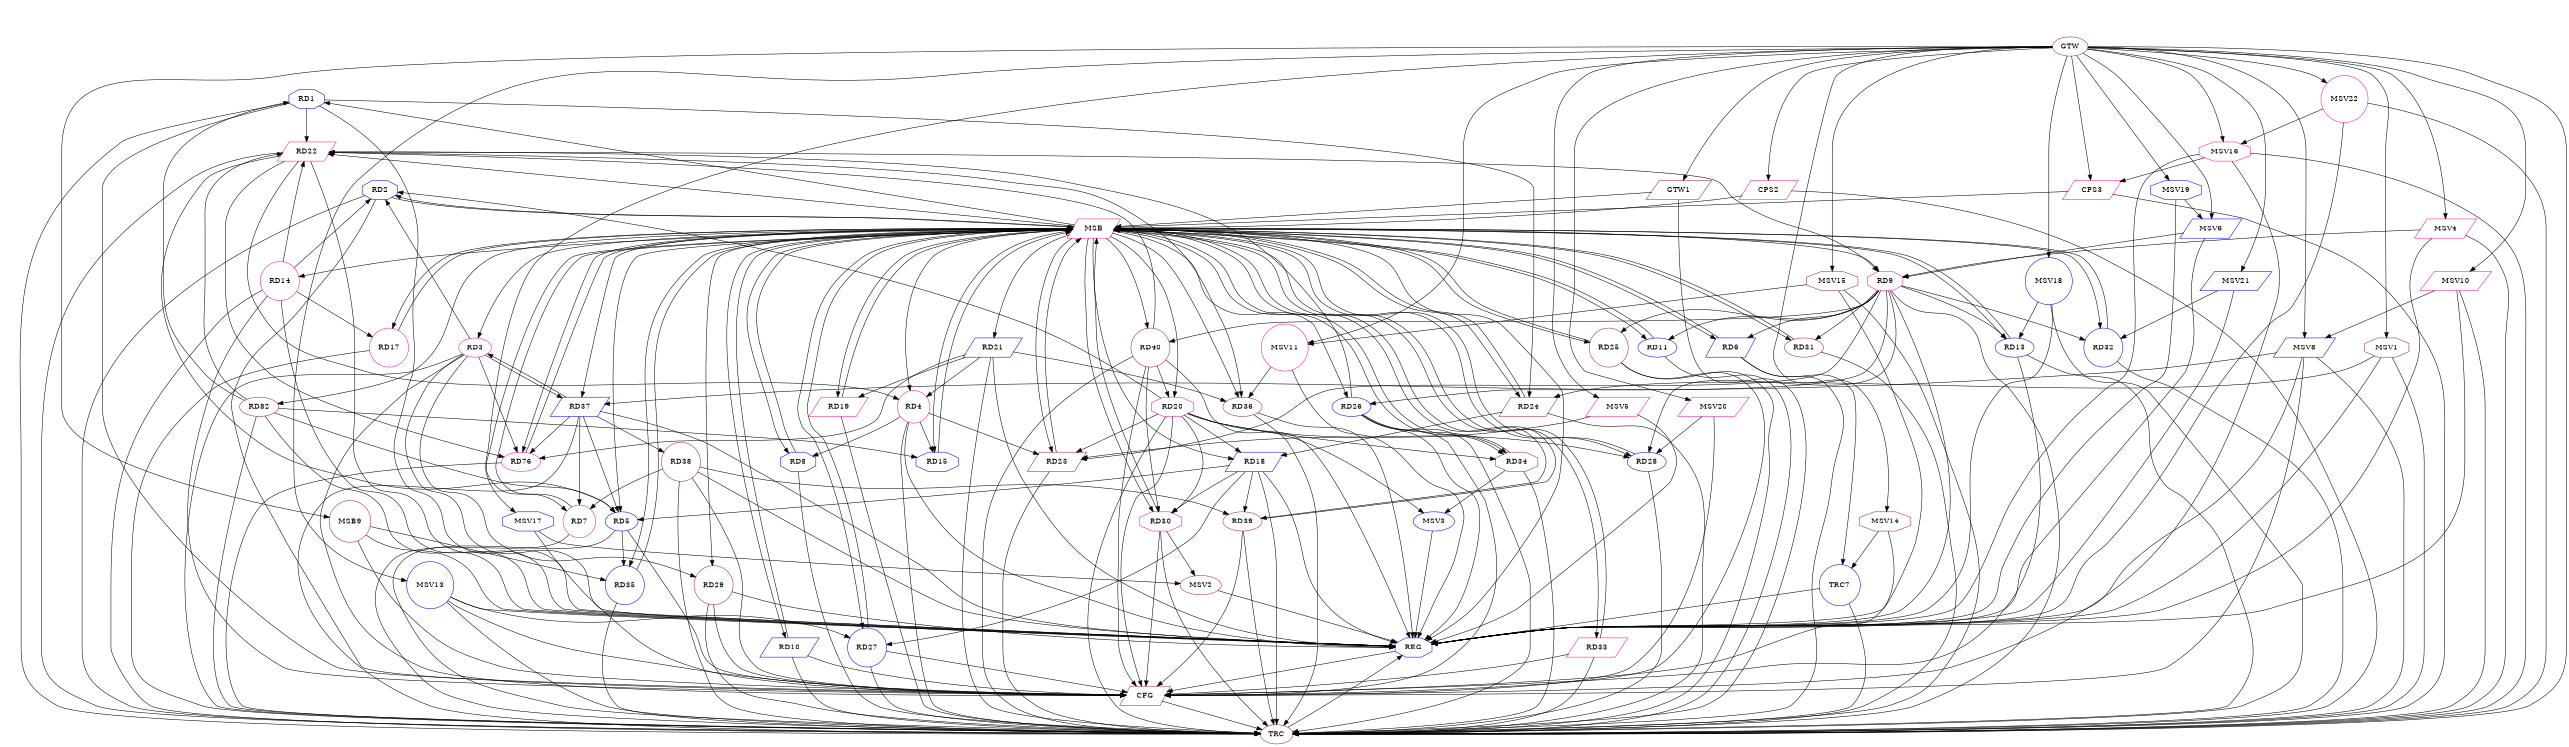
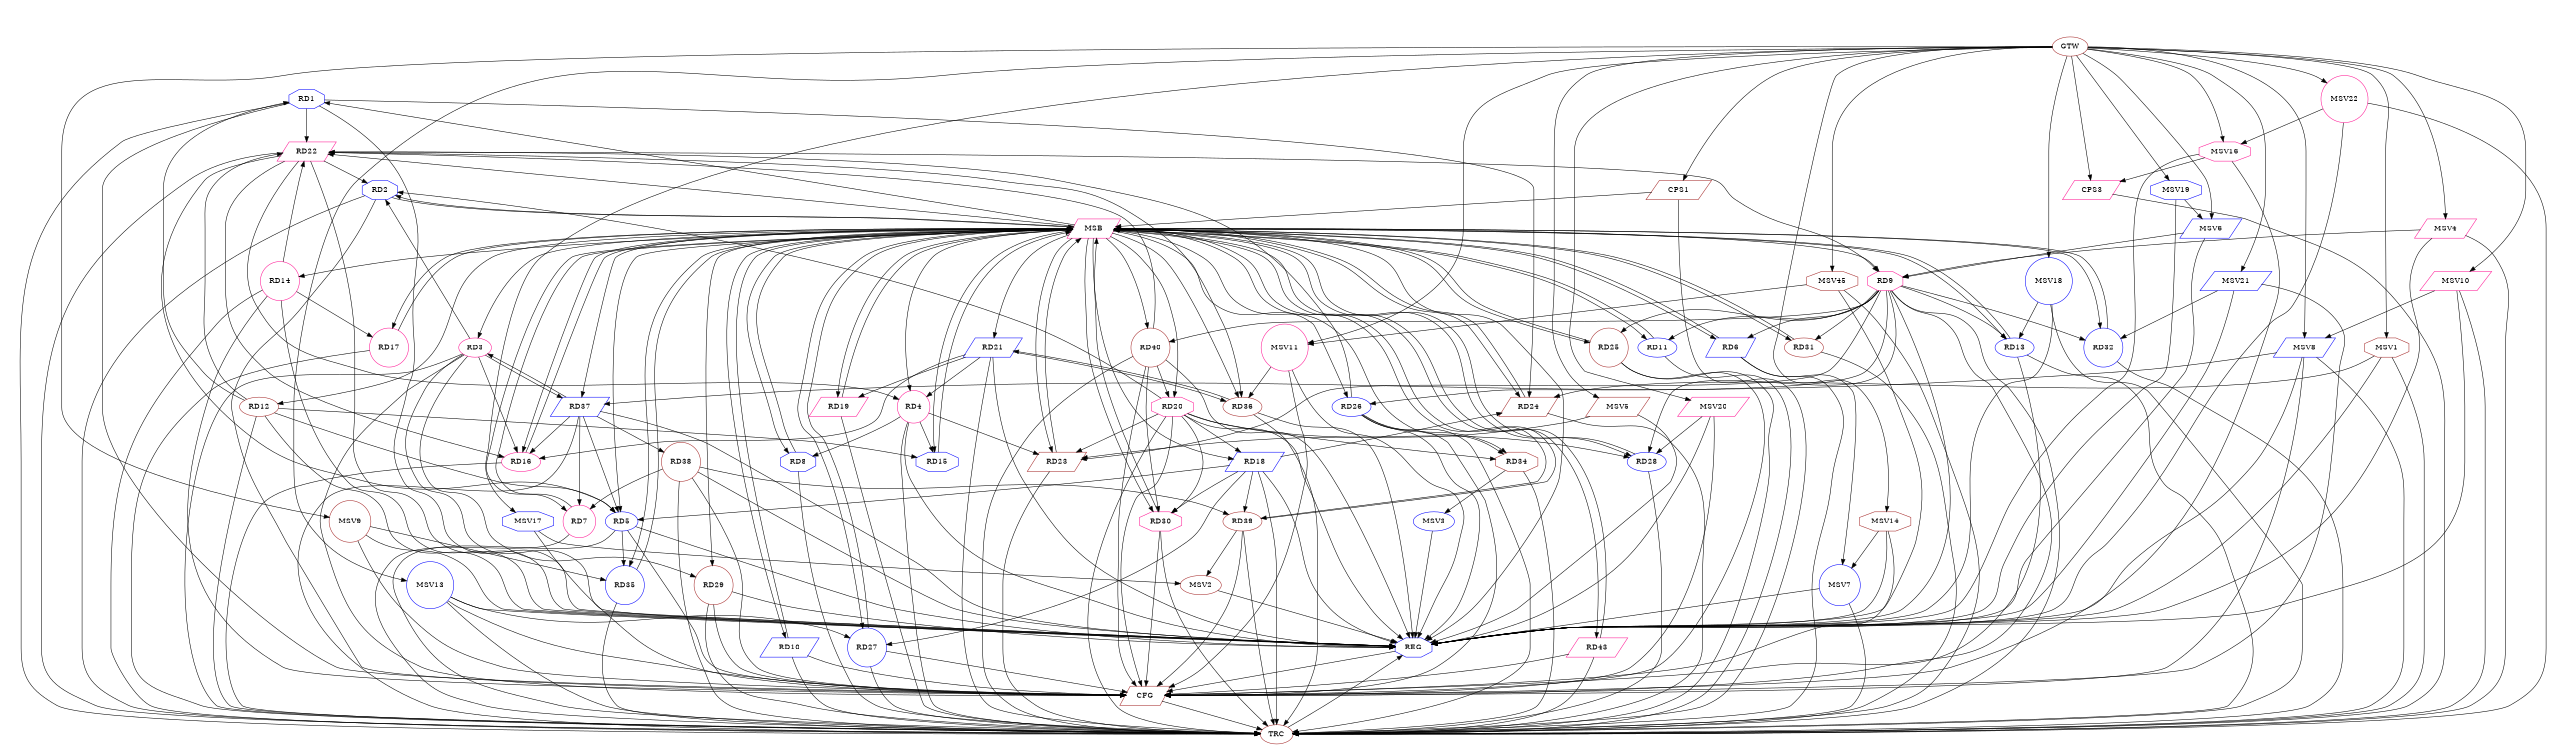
(1679, 190) -> (1679, 190)
(1769, 190) -> none
(1523, 212) -> none
(330, 235) -> (343, 171)
(1832, 281) -> (1832, 281)
(1338, 326) -> none
none -> (1125, 372)
(259, 407) -> (259, 407)
(1618, 407) -> (1618, 407)
(1394, 433) -> (1340, 445)
(1311, 445) -> (1322, 518)
(521, 462) -> (521, 462)
(350, 521) -> (350, 521)
none -> (1288, 549)
(1179, 551) -> (1223, 551)
none -> (1610, 573)
(1840, 585) -> (1840, 585)
none -> (968, 621)
none -> (1693, 626)
(1597, 647) -> (1597, 647)
none -> (2156, 673)
none -> (1800, 678)
(2512, 690) -> none
(2516, 708) -> none
